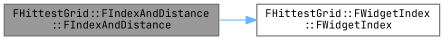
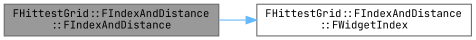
(348, 20) -> (364, 20)
